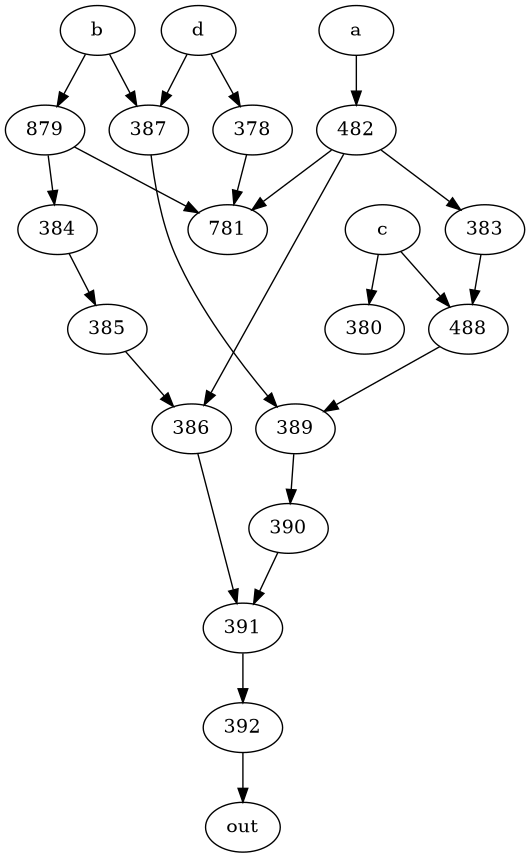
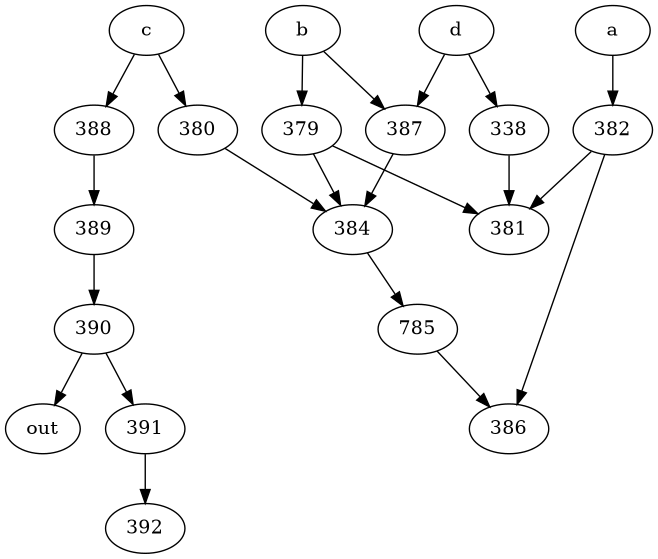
(45, 130) -> (302, 130)
(253, 130) -> (509, 130)
(356, 130) -> (613, 130)
none -> (269, 176)
(228, 230) -> (509, 230)
(485, 230) -> none
(190, 284) -> (380, 178)
(107, 329) -> (418, 329)
(468, 329) -> (94, 130)
(216, 522) -> none
(243, 771) -> (72, 373)
